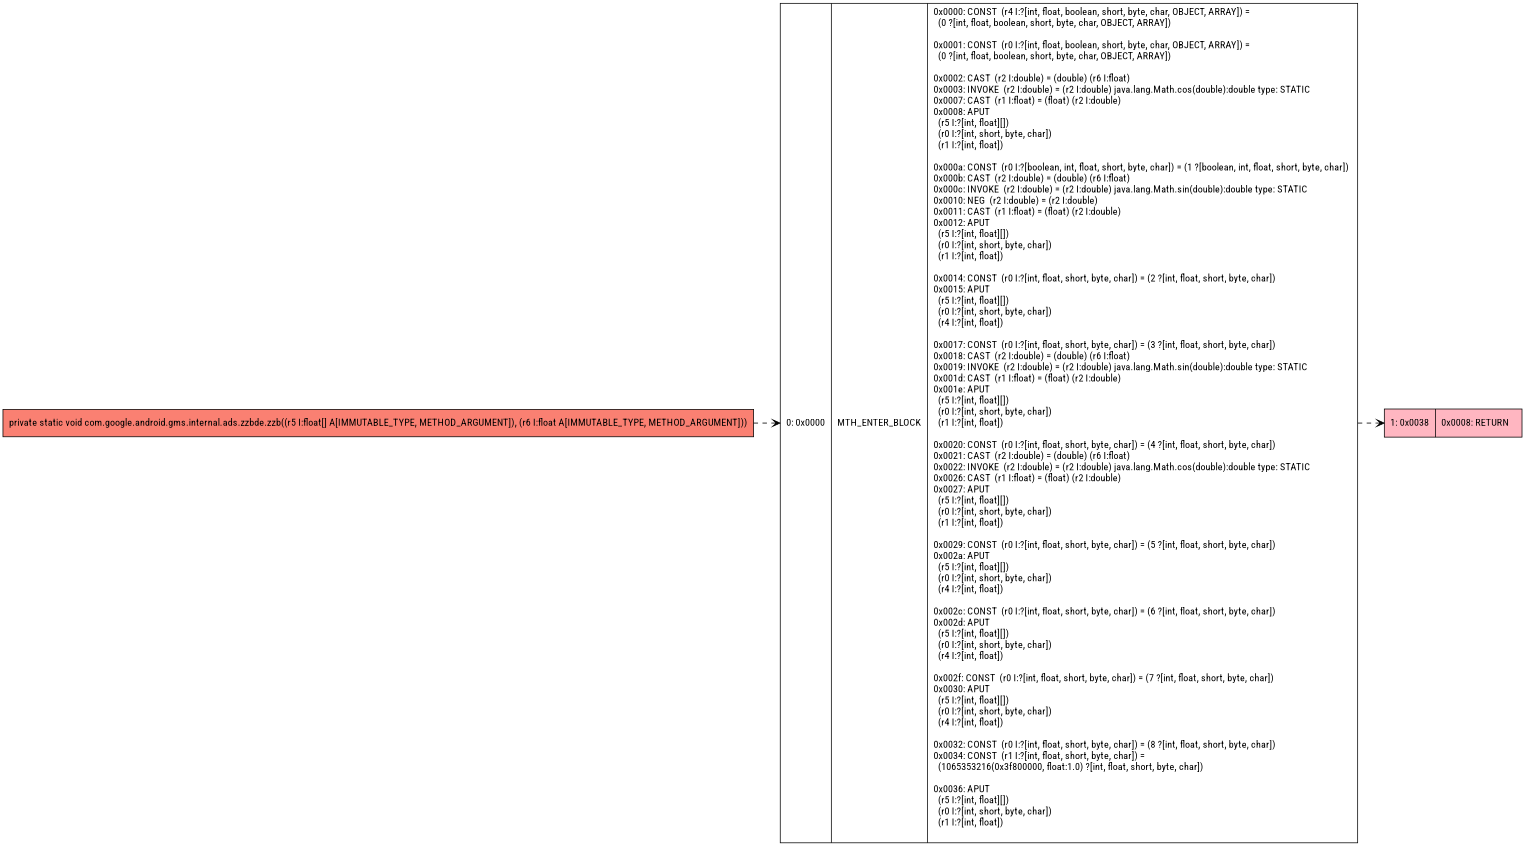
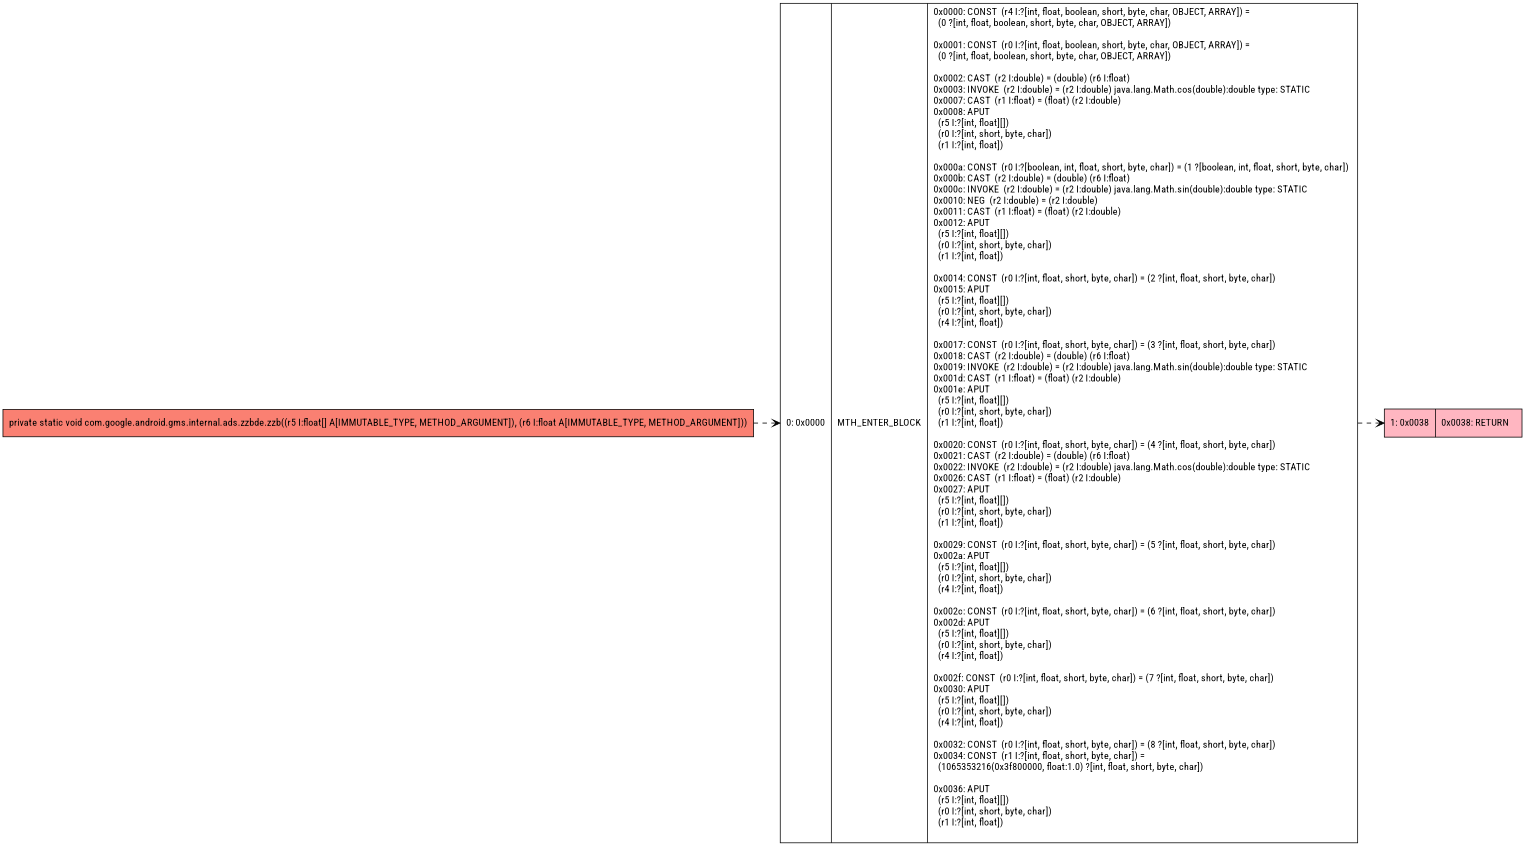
(1479, 423) -> (1479, 423)
